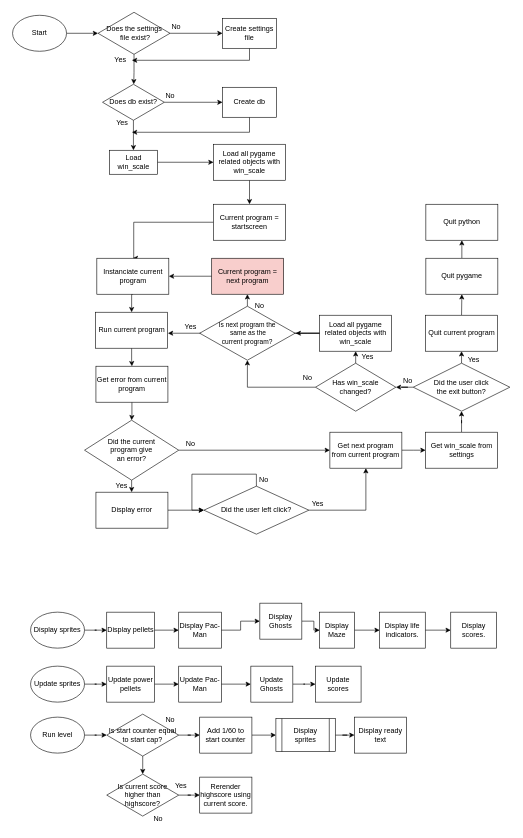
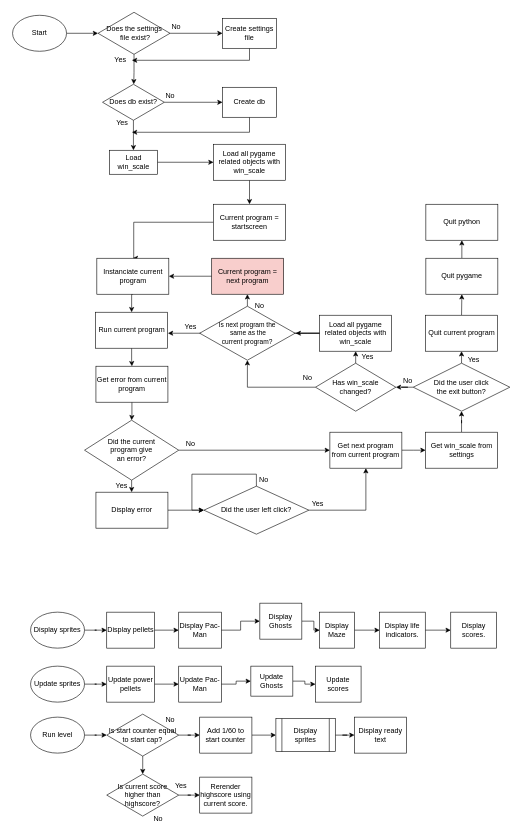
(272, 684) -> (272, 681)
